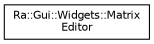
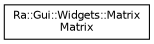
(77, 22) -> (77, 22)
